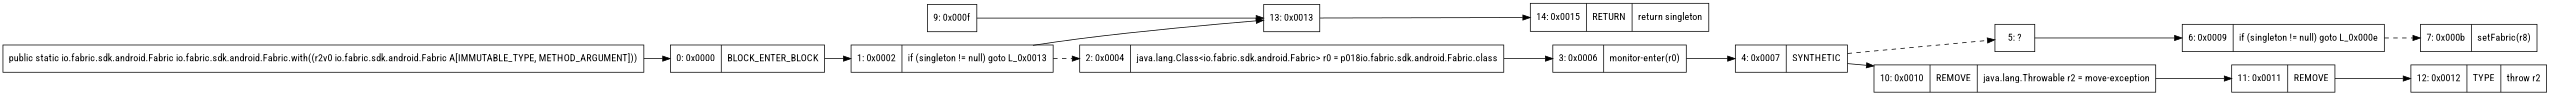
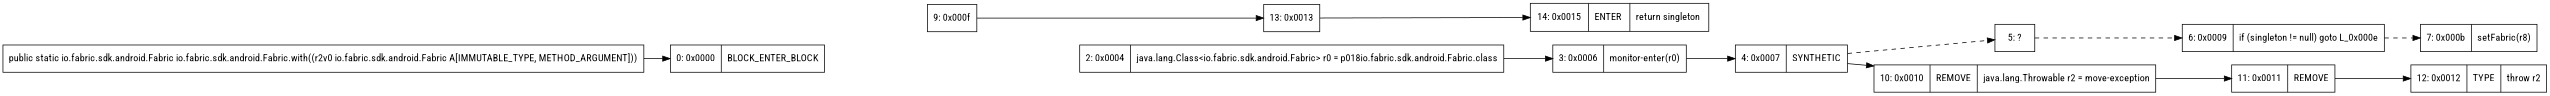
(1609, 17) -> (1608, 17)
(2104, 38) -> (2104, 38)
(952, 59) -> none
